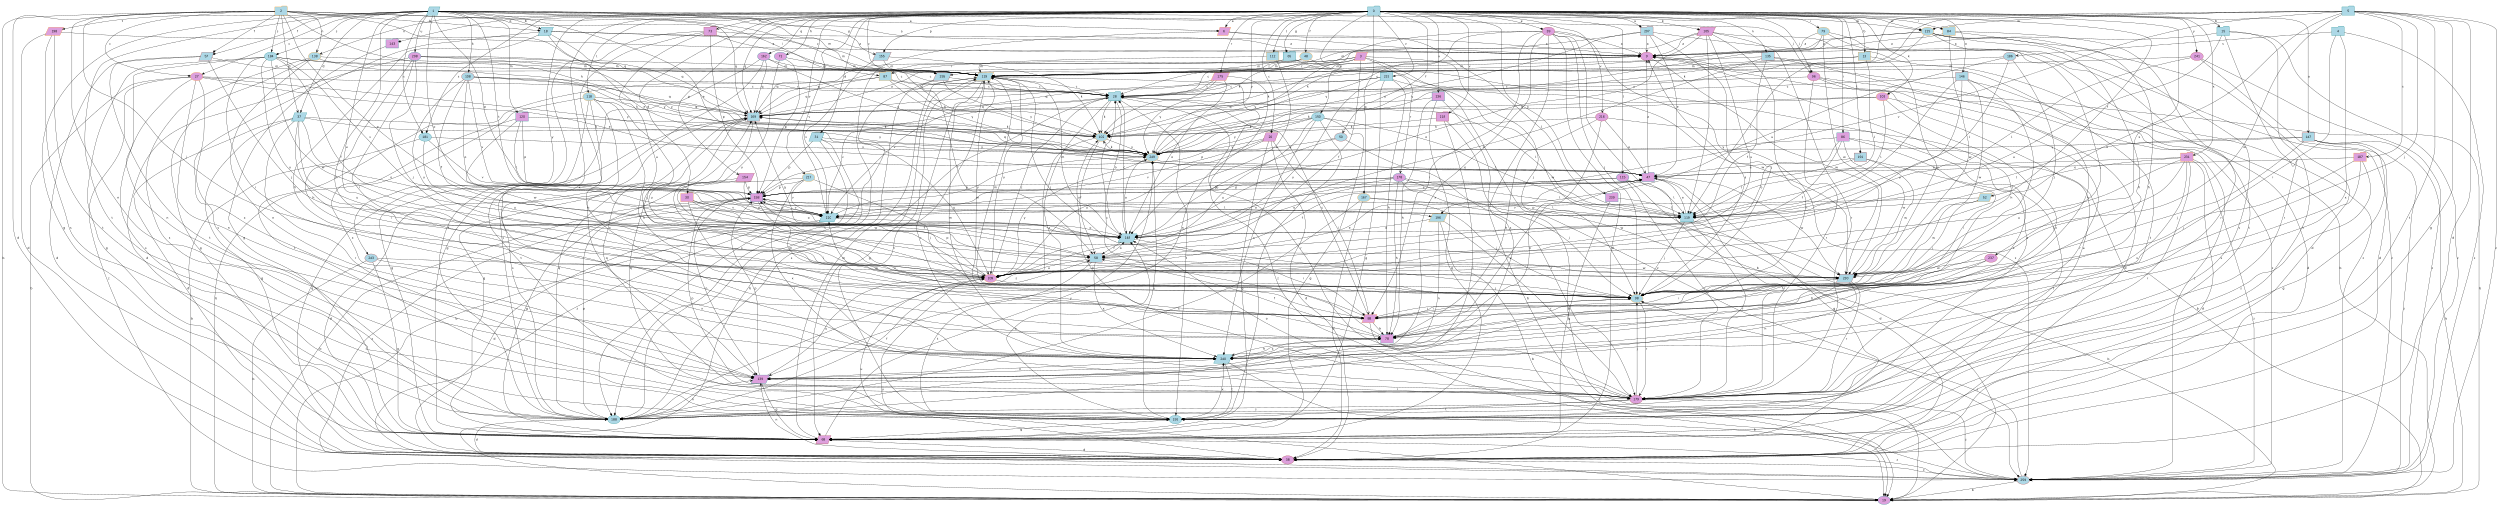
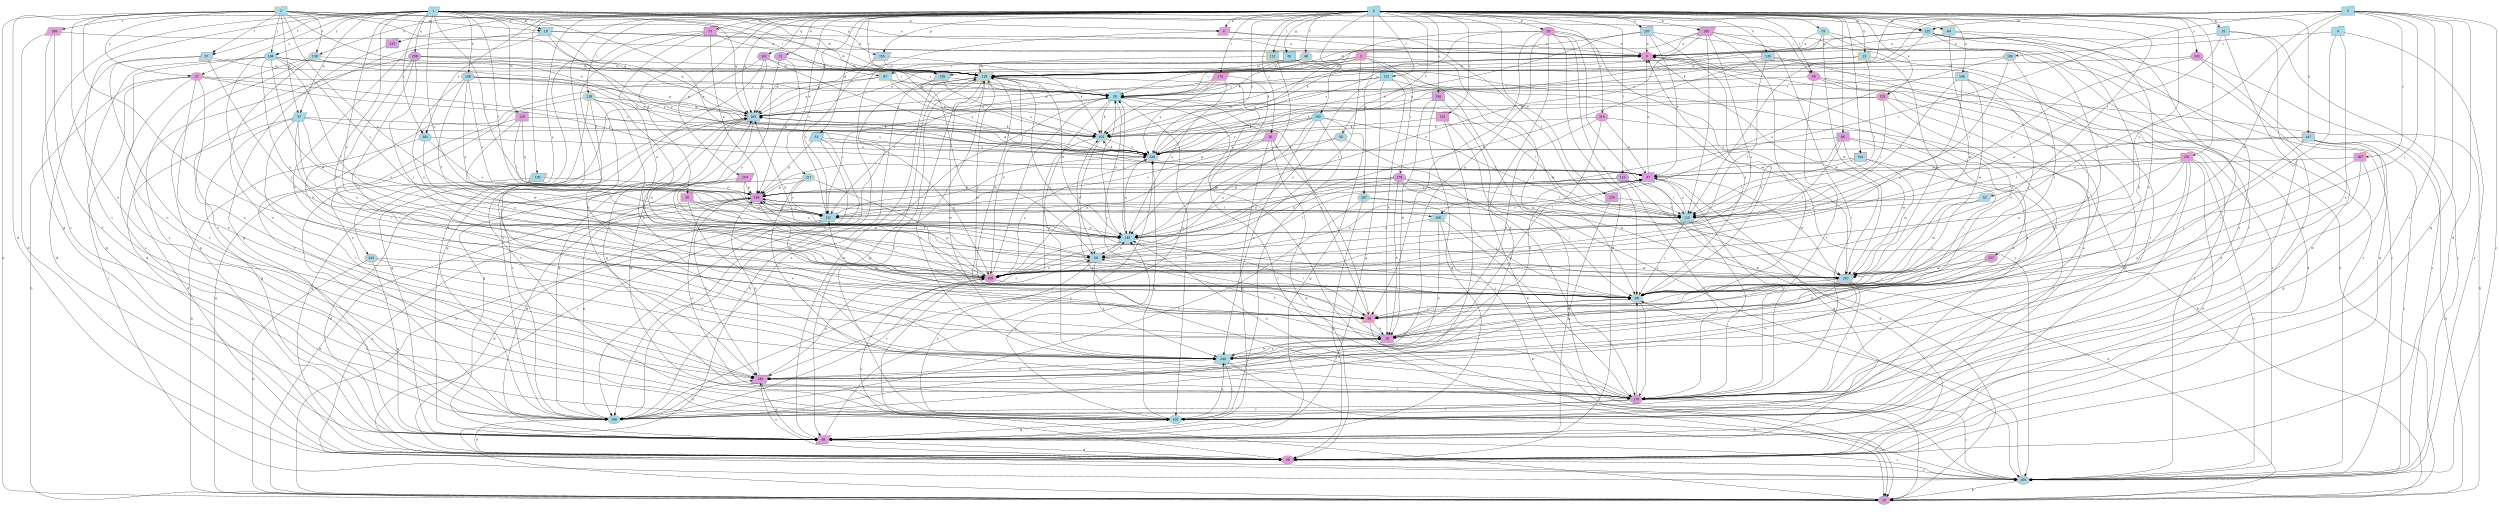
none -> (538, 177)
(734, 210) -> none
